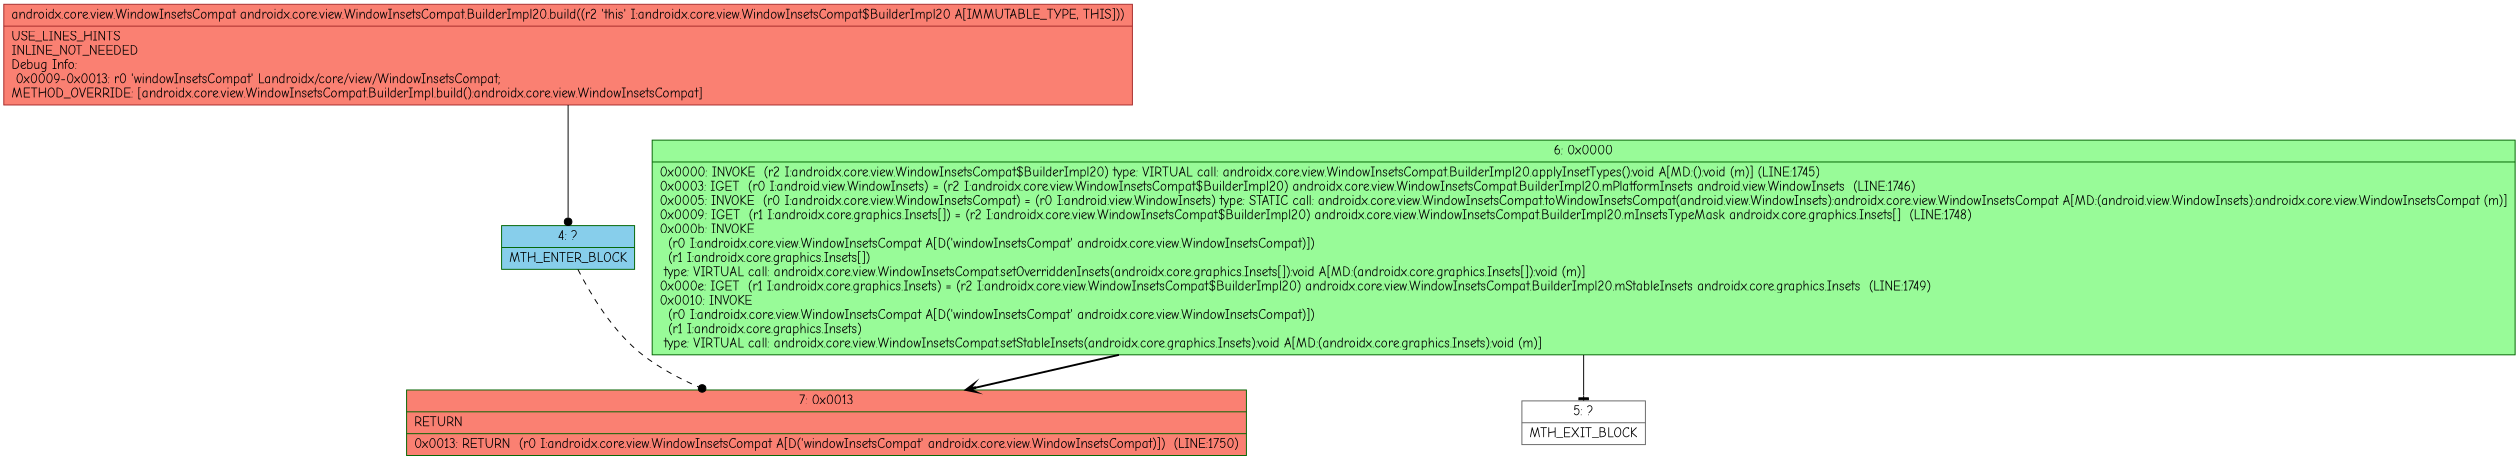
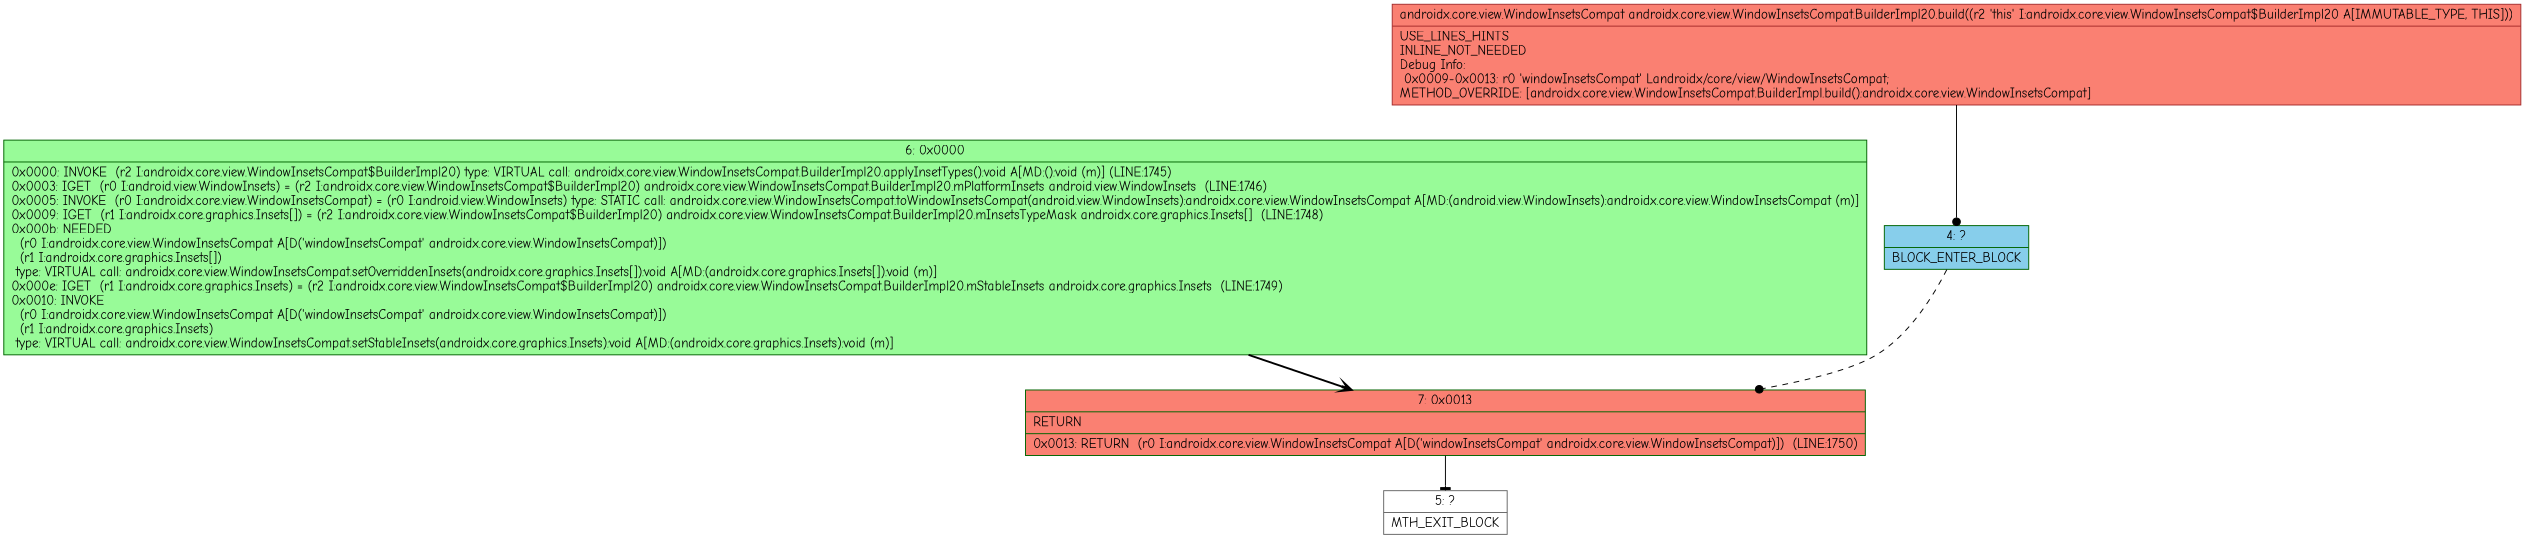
(712, 229) -> (66, 229)
(568, 258) -> (1957, 258)
(1584, 375) -> (1445, 471)
